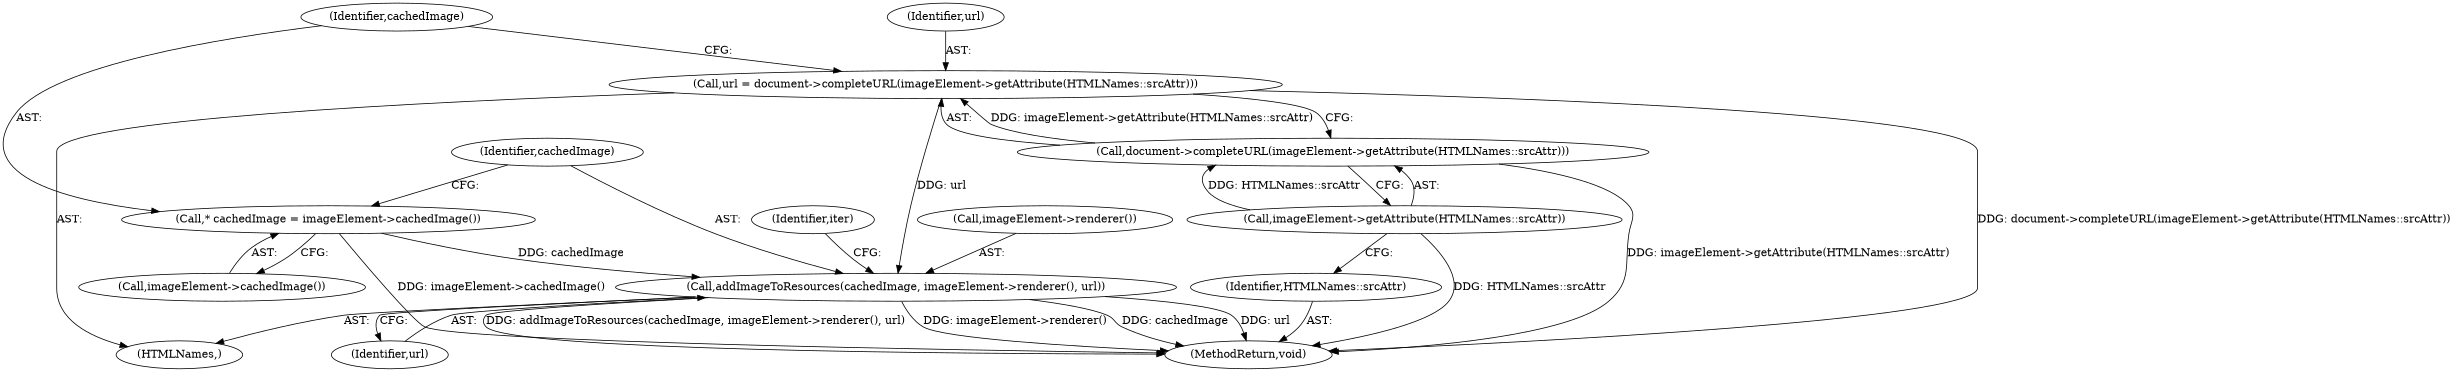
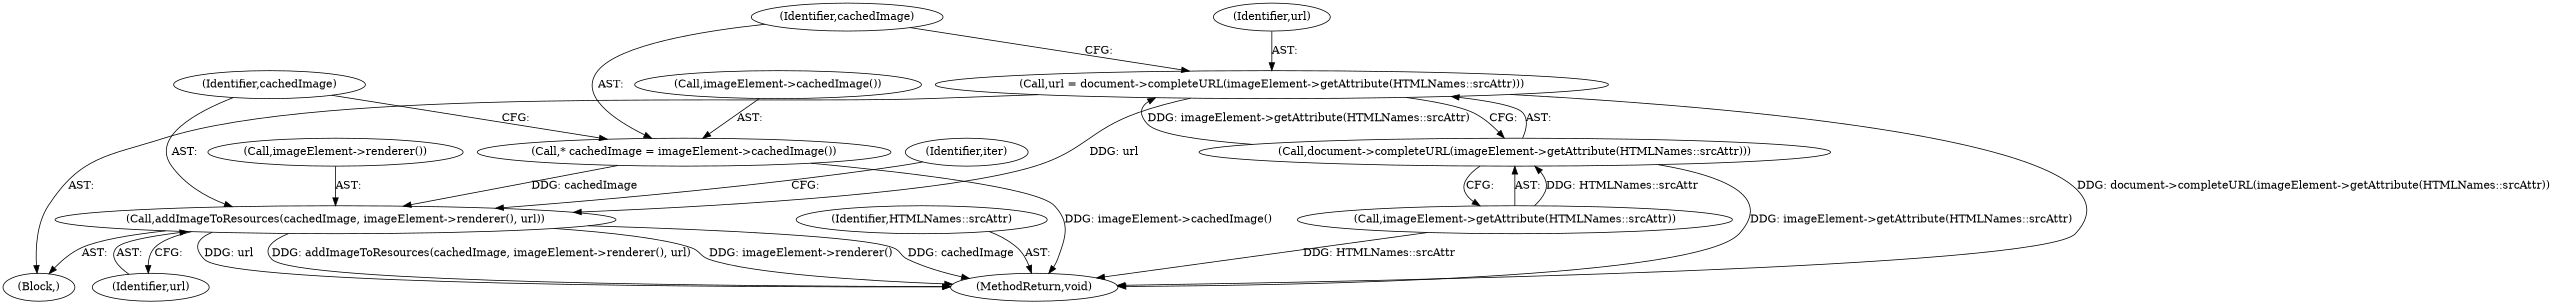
(1363, 251) -> none
(291, 254) -> none
(179, 355) -> (39, 287)
